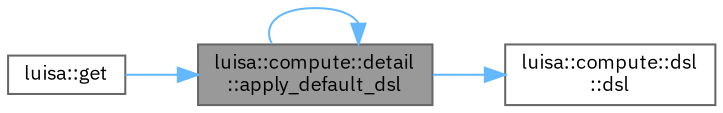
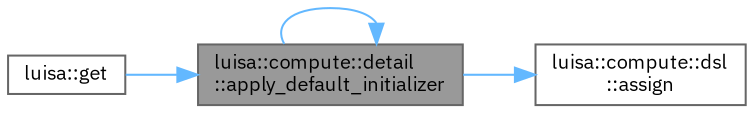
(315, 75) -> (330, 75)
(610, 75) -> (641, 75)
